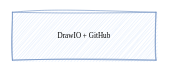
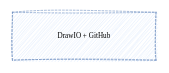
(84, 36) -> (84, 36)
